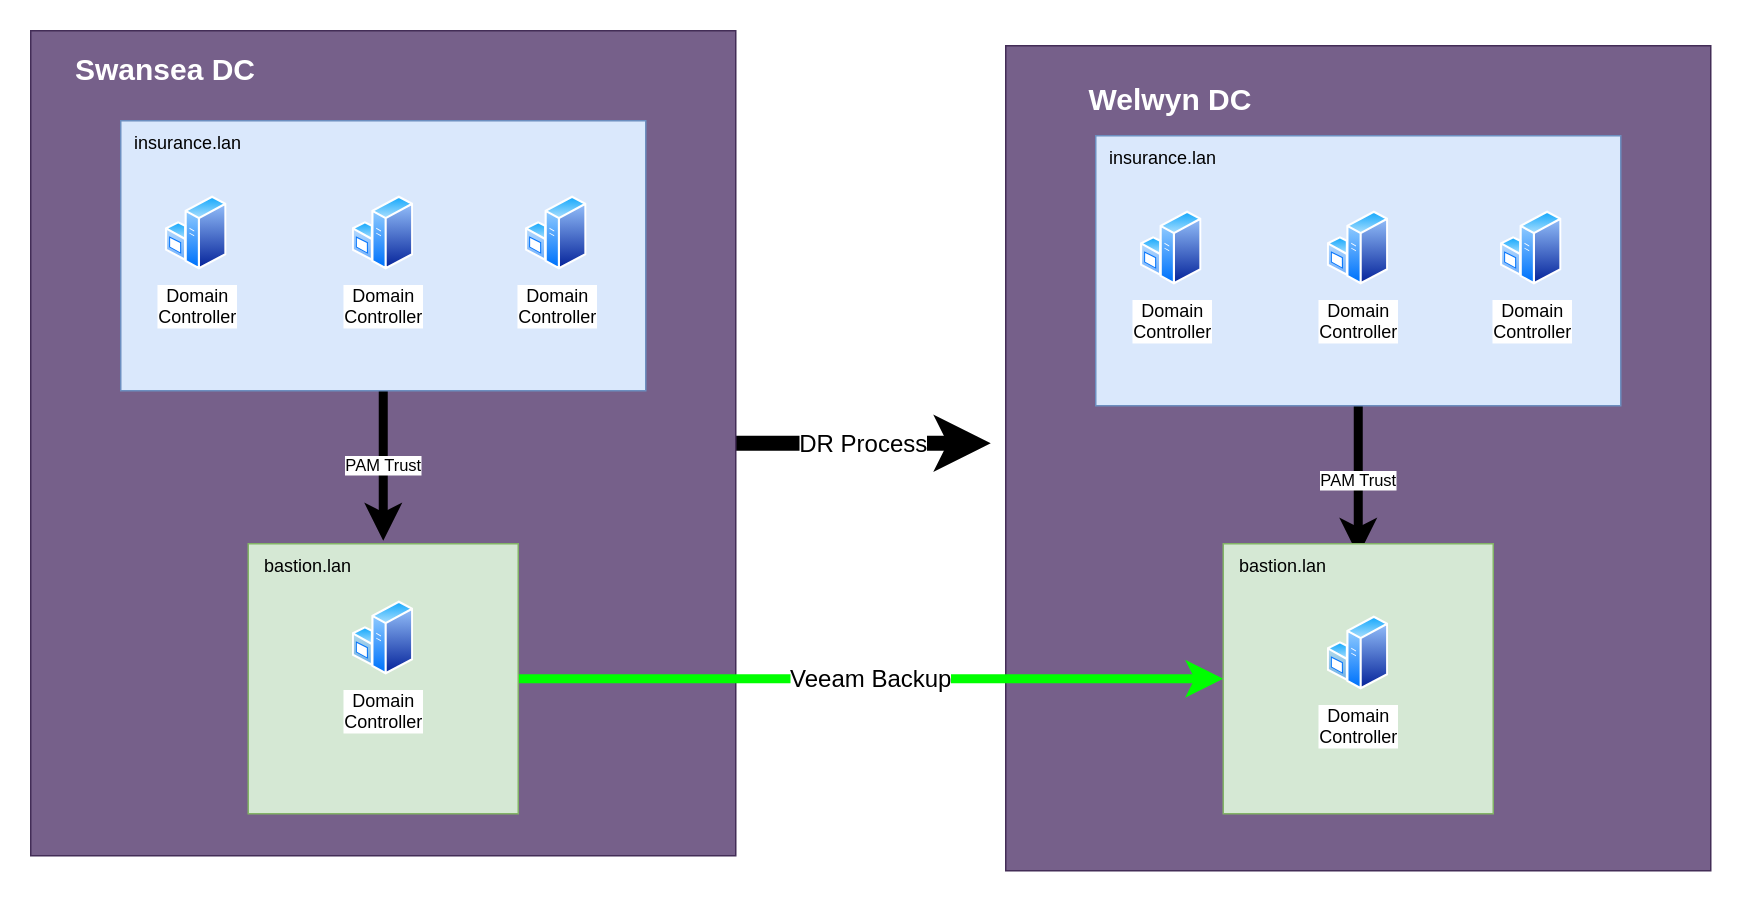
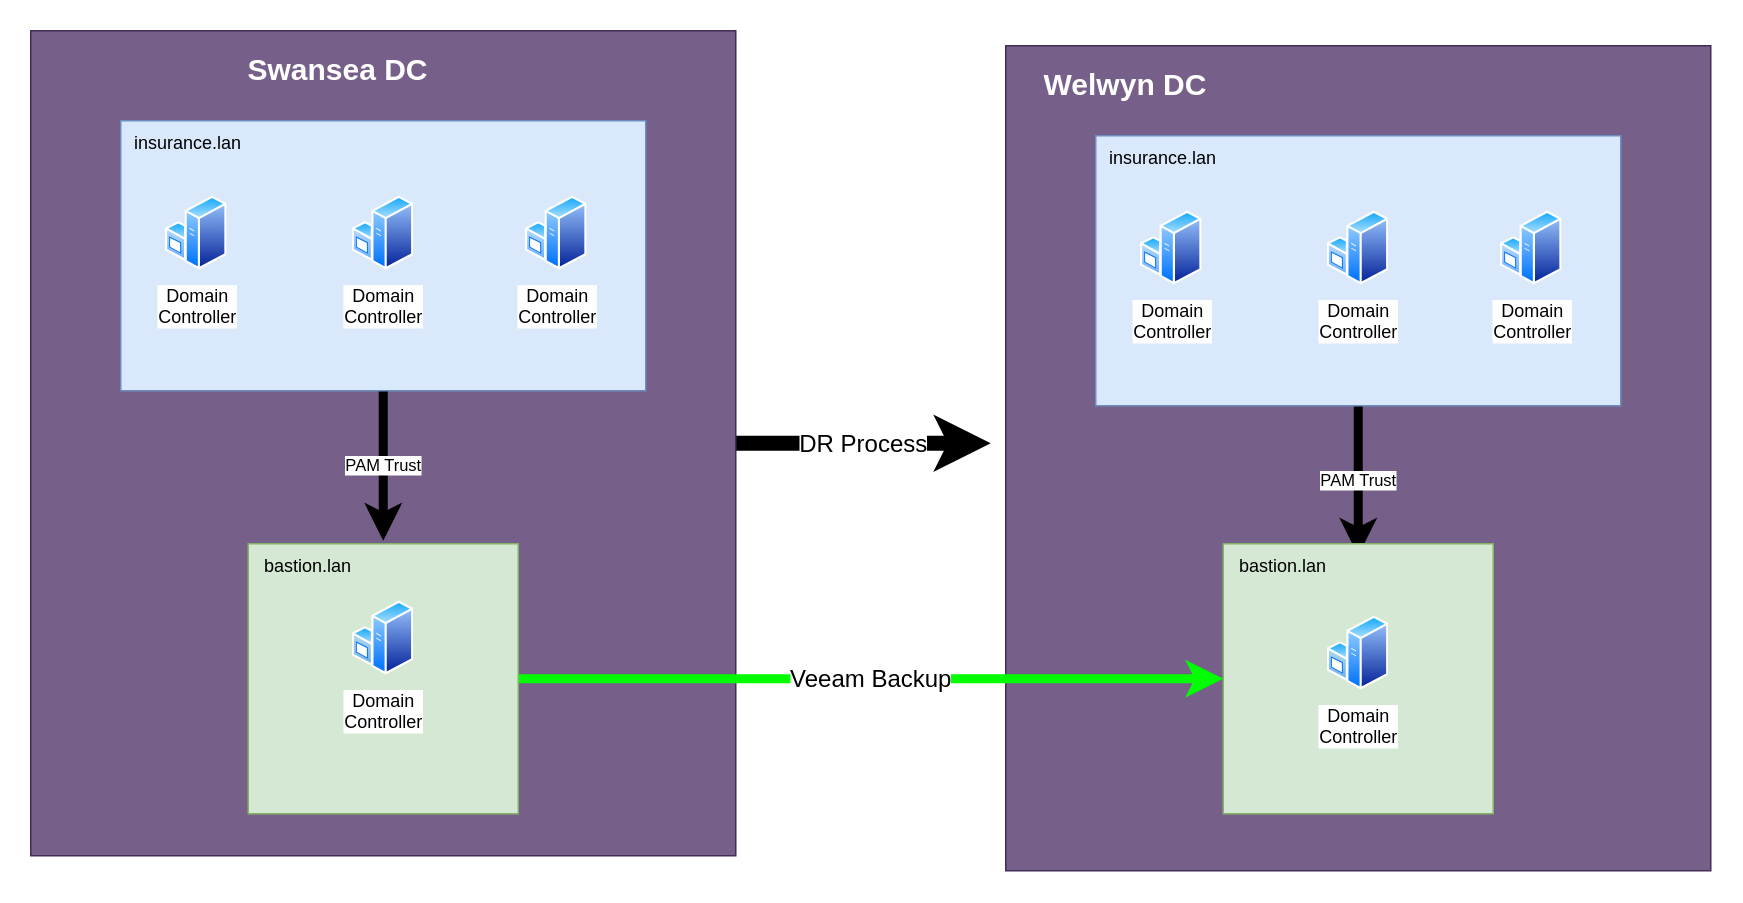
(166, 68) -> (338, 68)
(1171, 98) -> (1126, 83)
